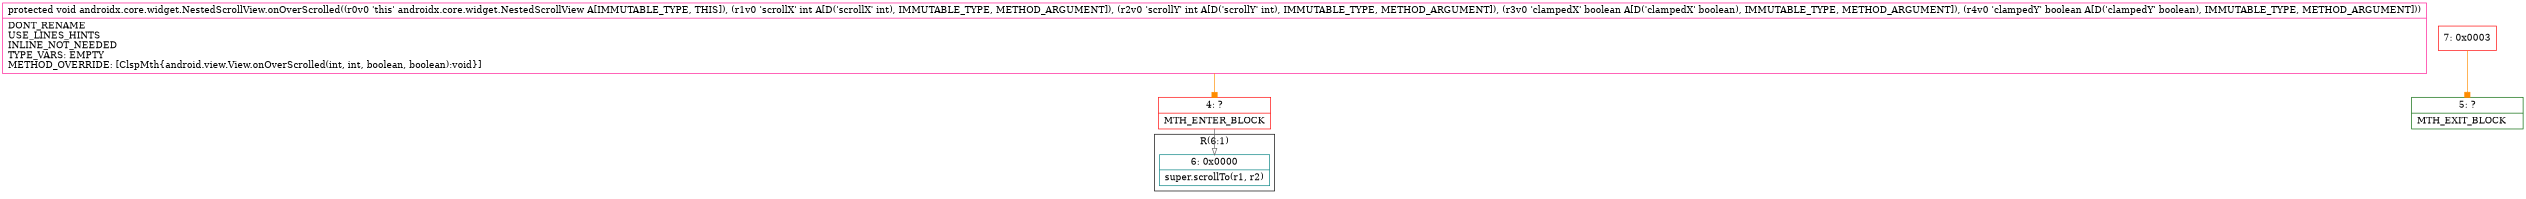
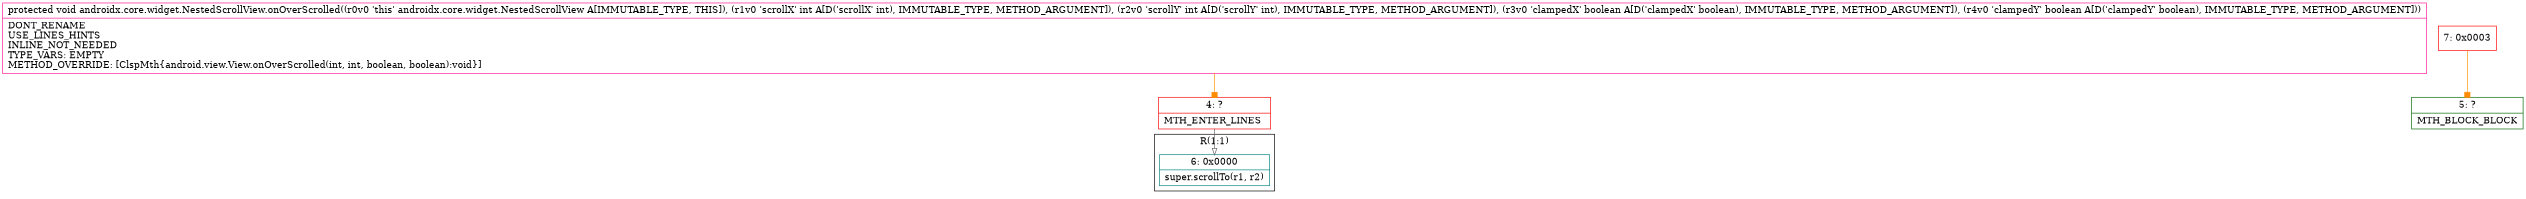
(1215, 121) -> (1213, 121)
(2462, 121) -> (2467, 121)
(1215, 142) -> (1215, 142)
